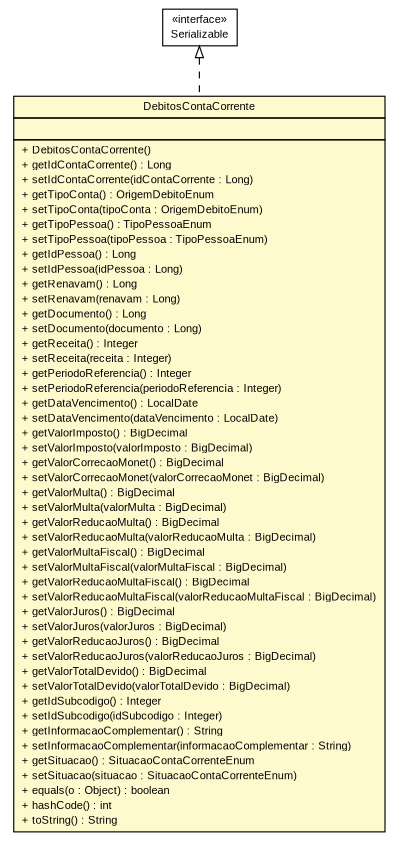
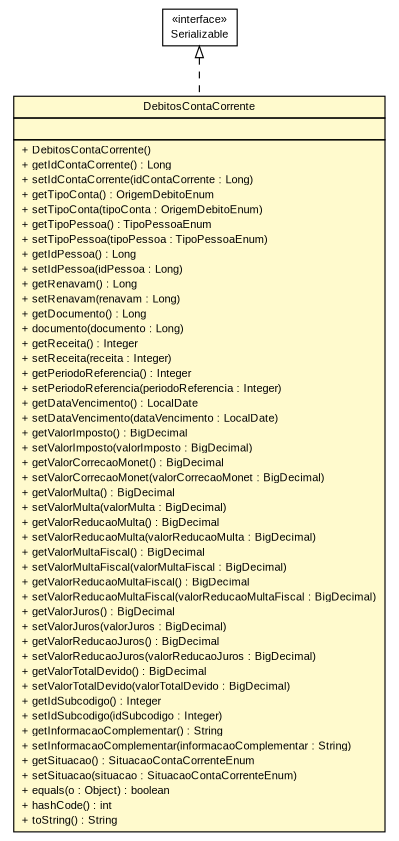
(112, 329) -> (103, 329)
